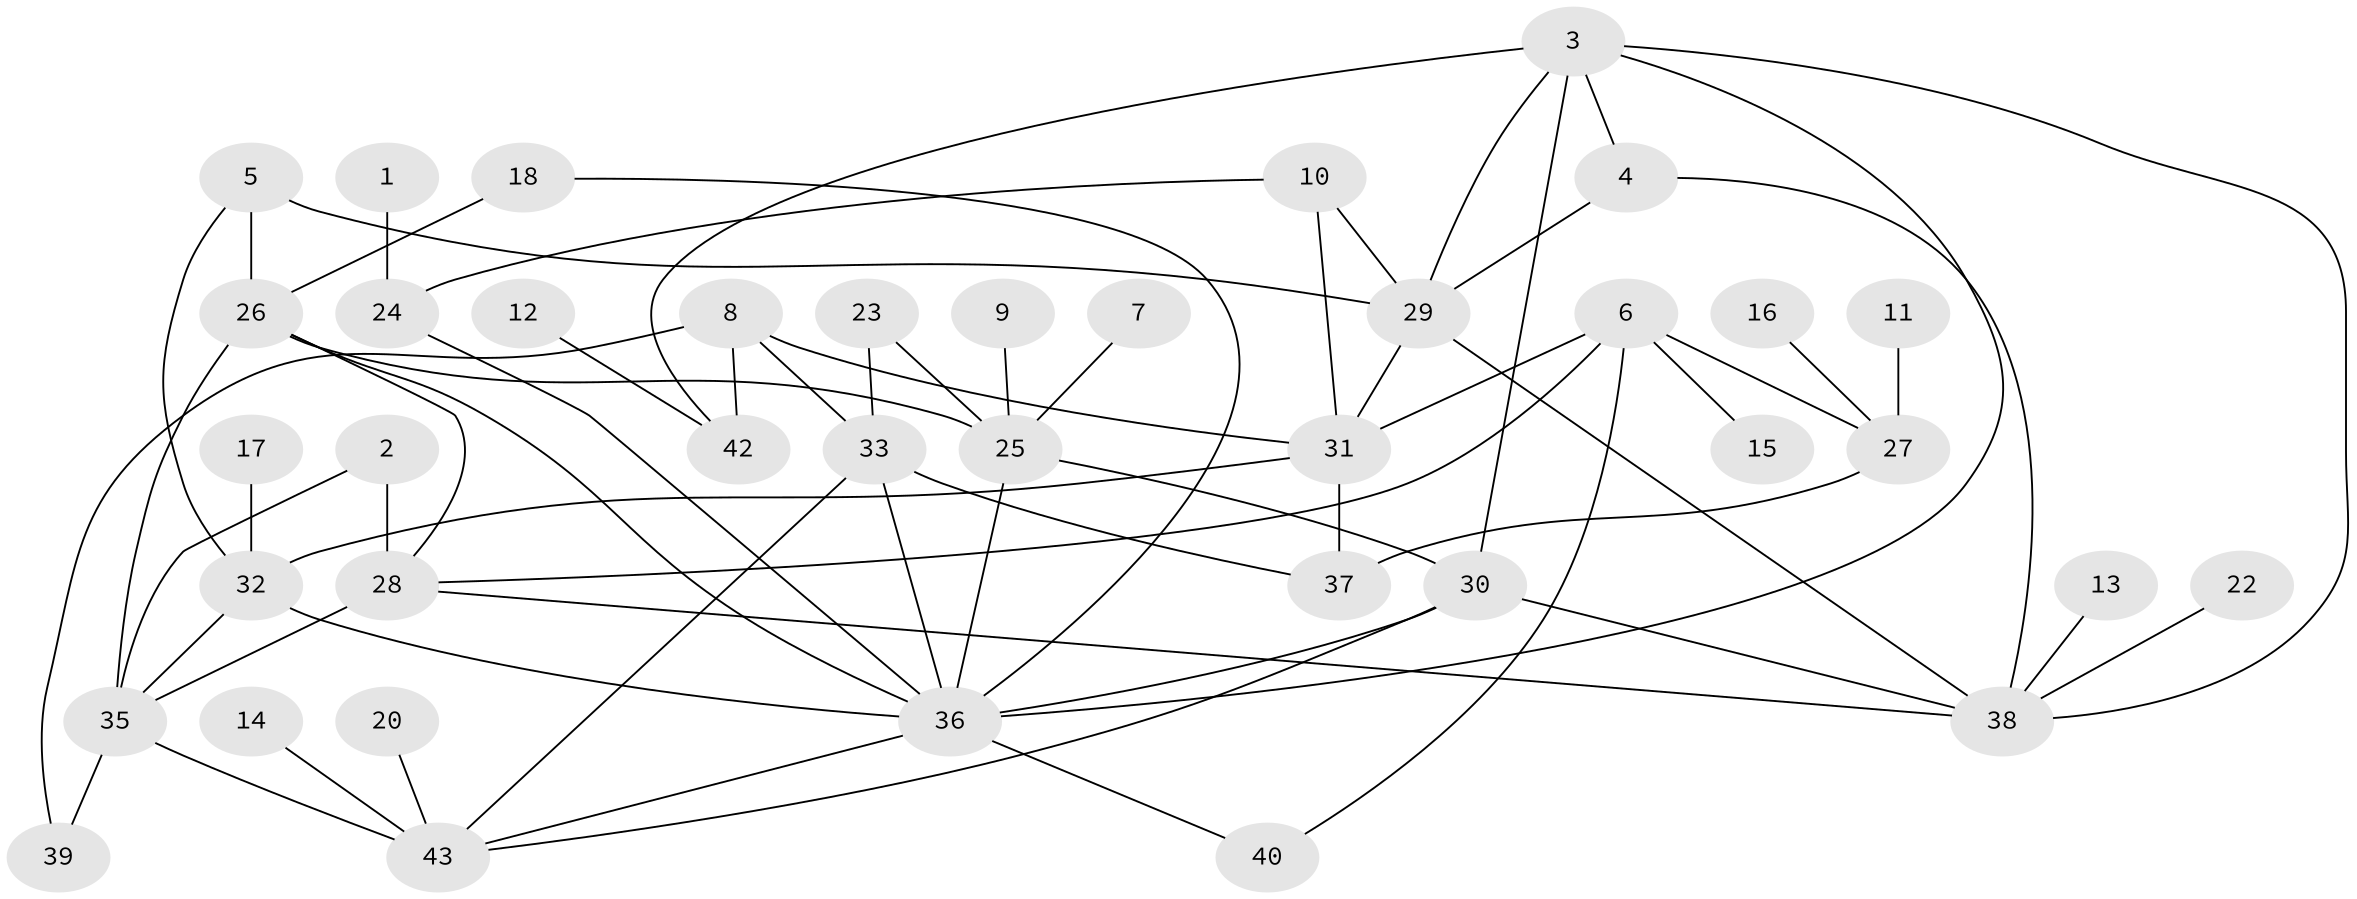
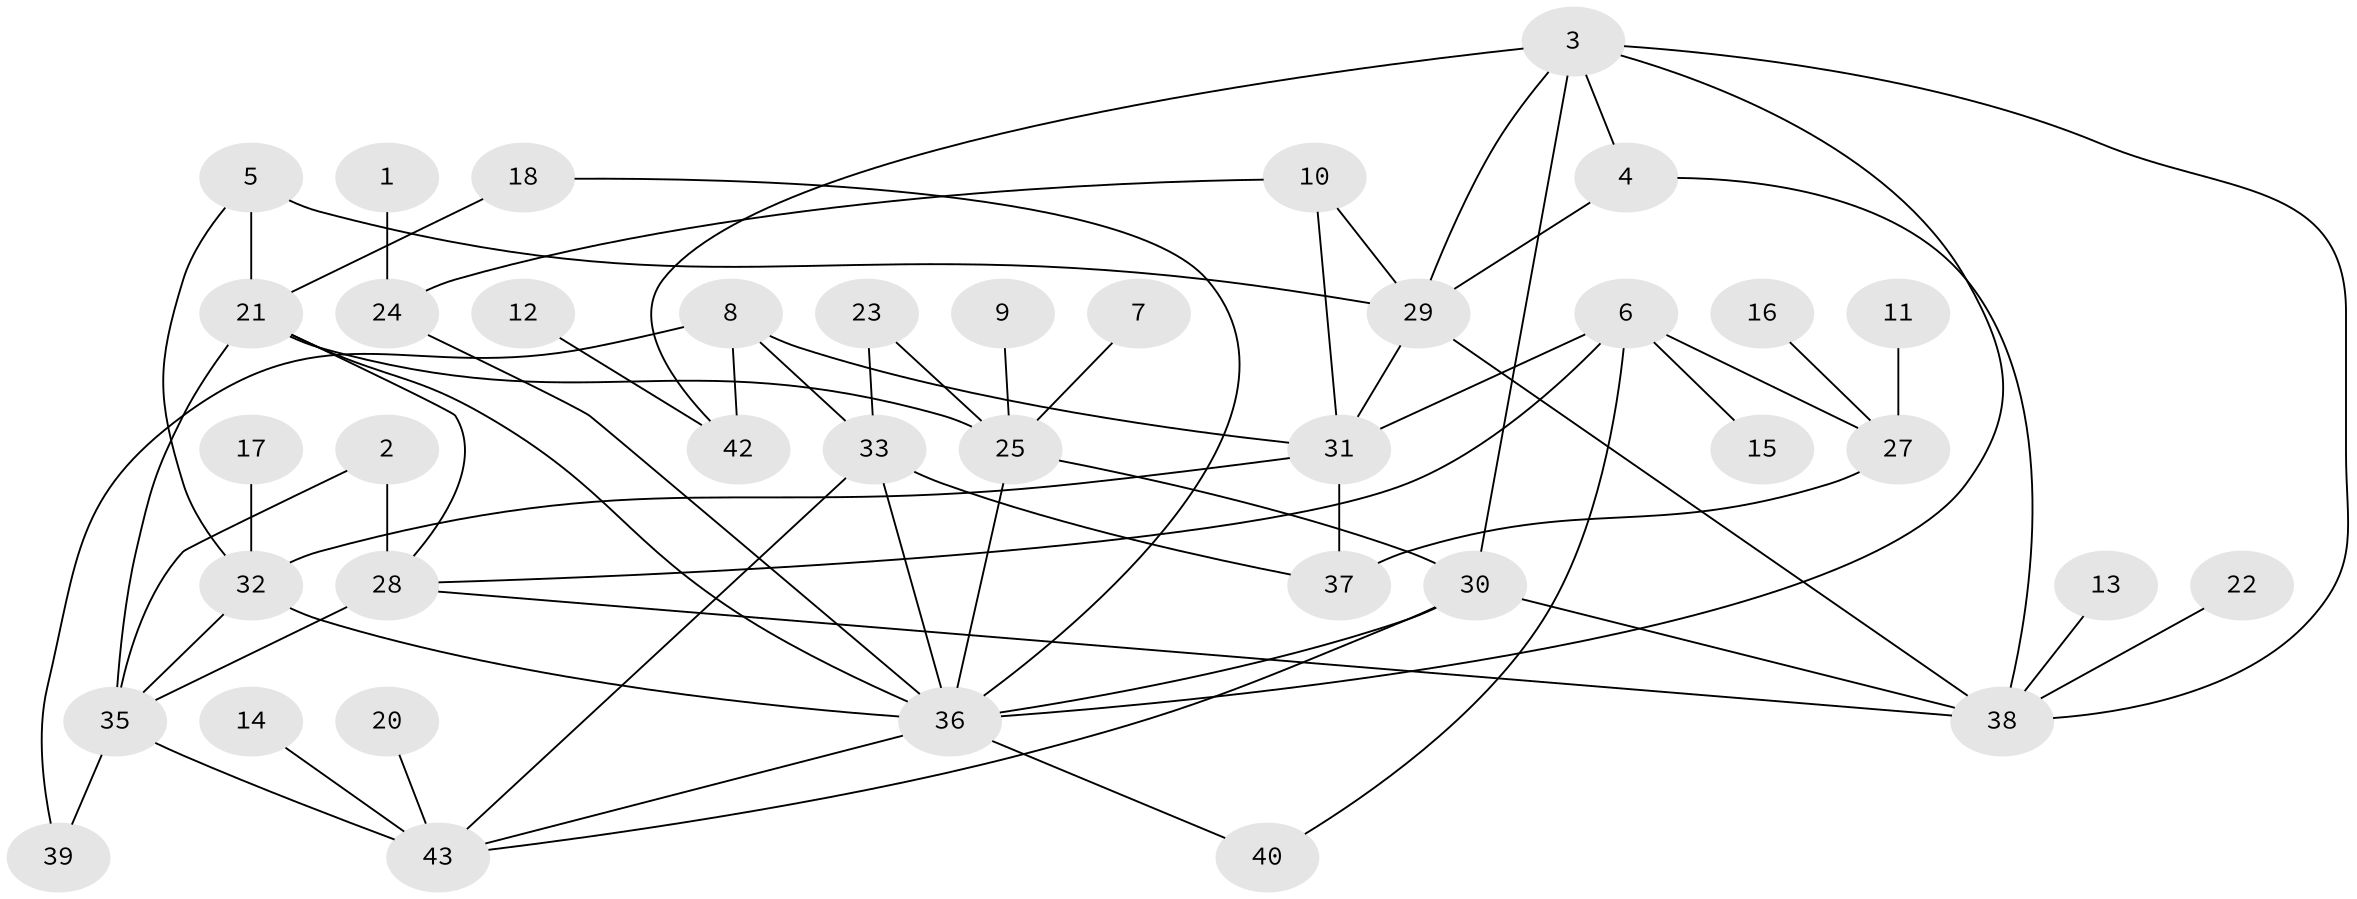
(251, 314) -> (251, 314)
